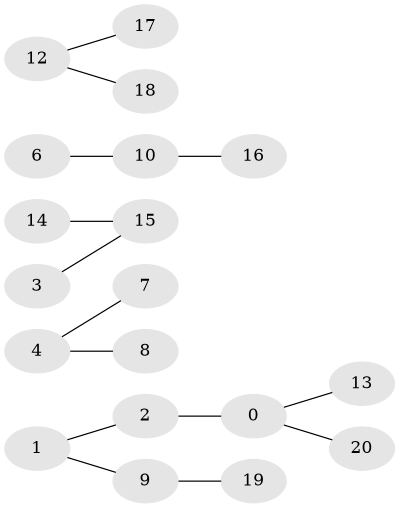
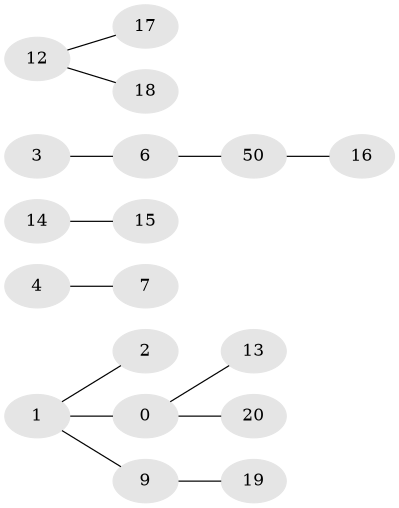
(146, 156) -> (254, 156)
(91, 254) -> (92, 156)
(146, 351) -> none
(200, 416) -> (92, 416)
